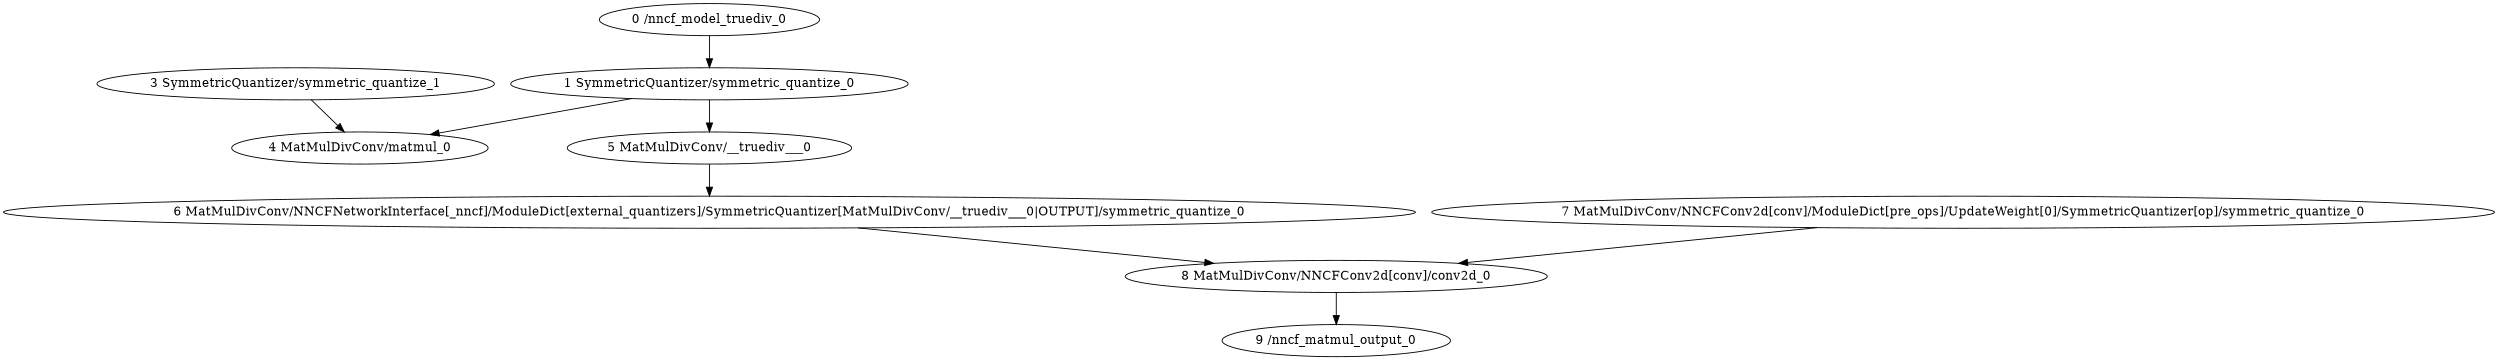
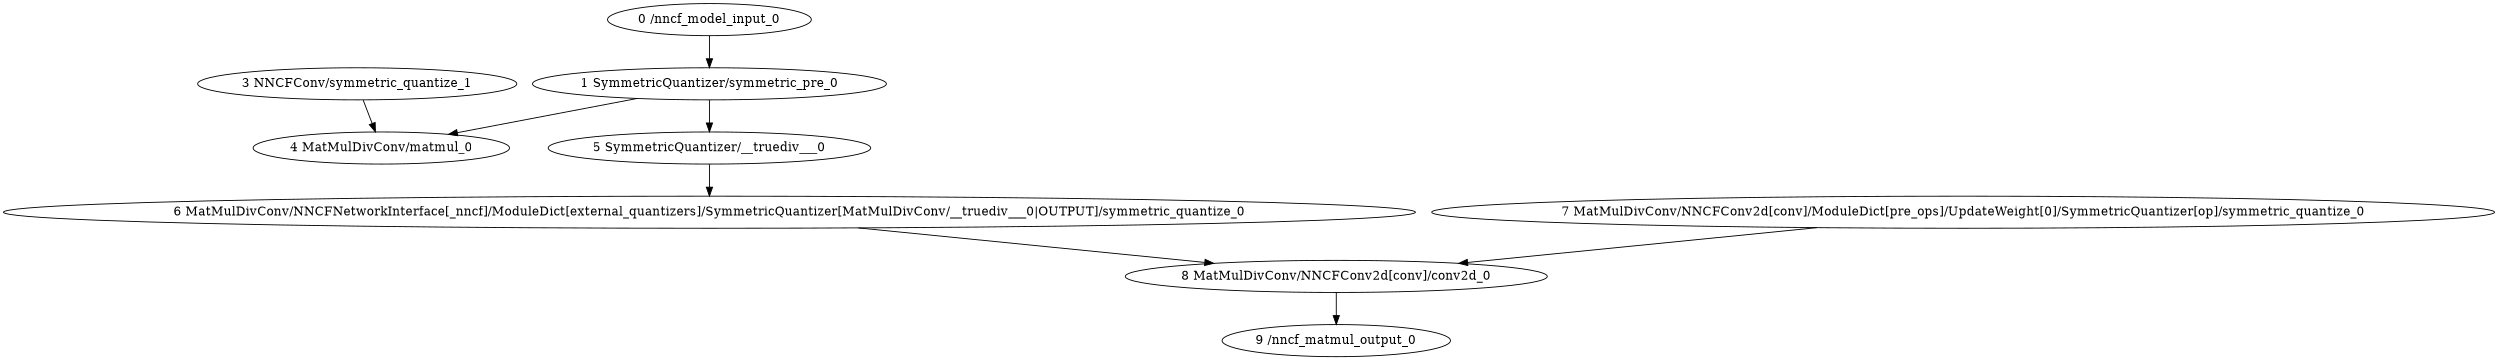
(709, 20) -> (709, 20)
(296, 84) -> (357, 84)
(709, 84) -> (709, 84)
(709, 148) -> (709, 148)
